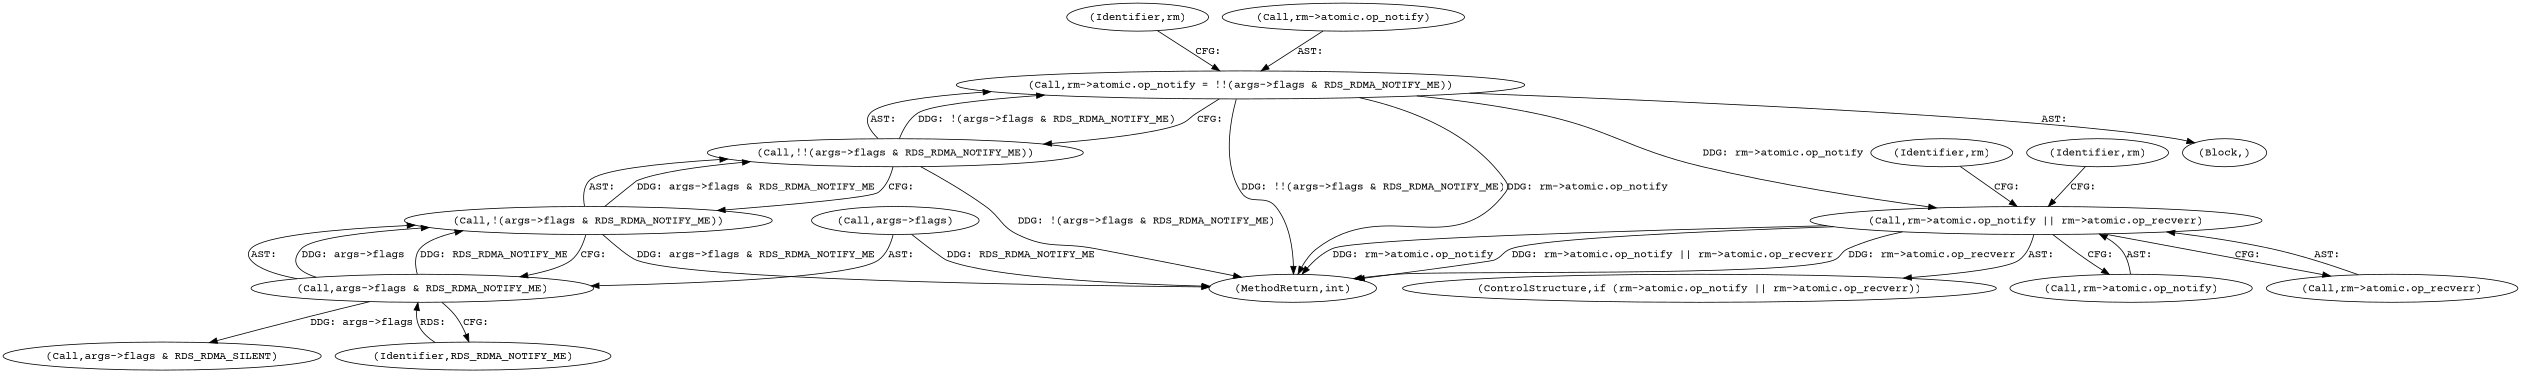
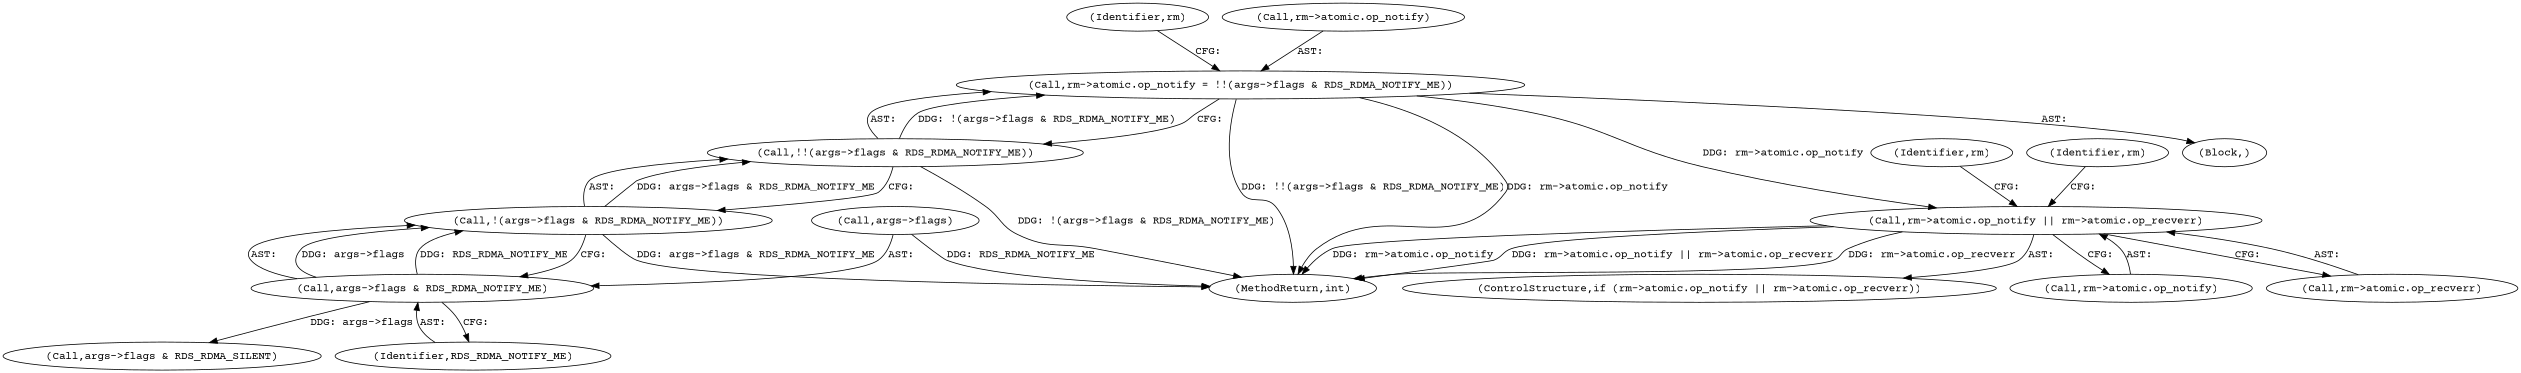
(436, 322) -> (436, 322)
